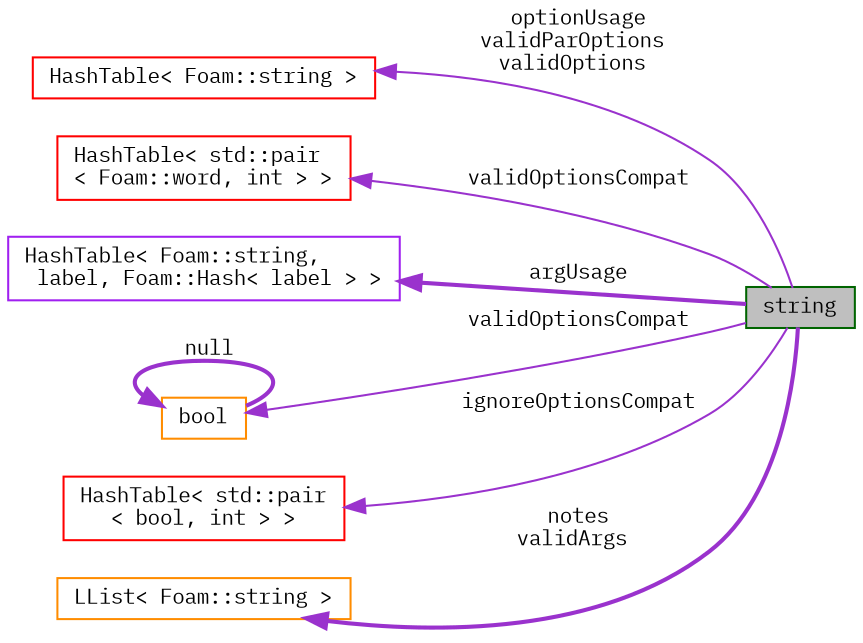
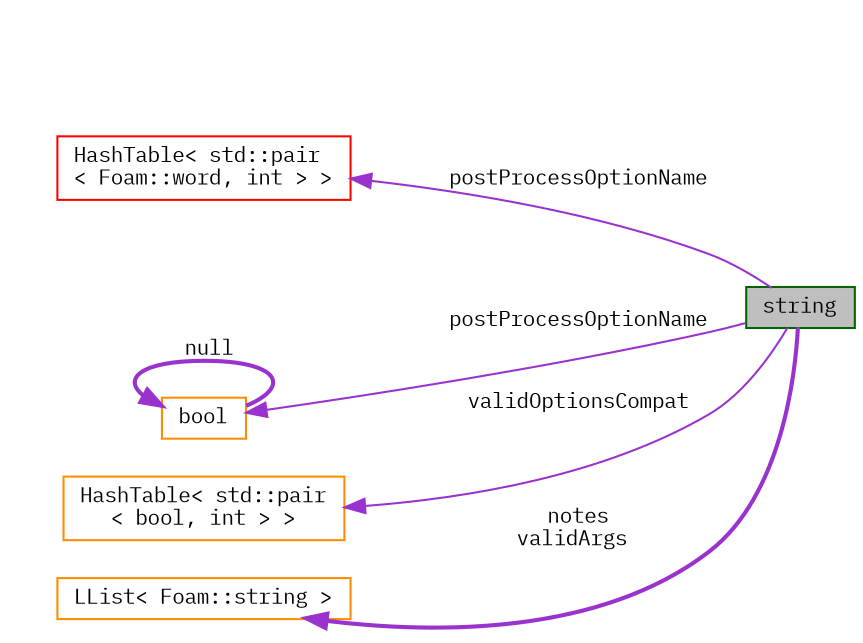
(204, 78) -> none
(573, 179) -> (573, 179)
(204, 269) -> none
(573, 321) -> (573, 321)
(573, 403) -> (573, 403)
(204, 508) -> (204, 508)
